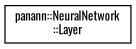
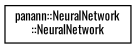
(68, 24) -> (68, 24)
